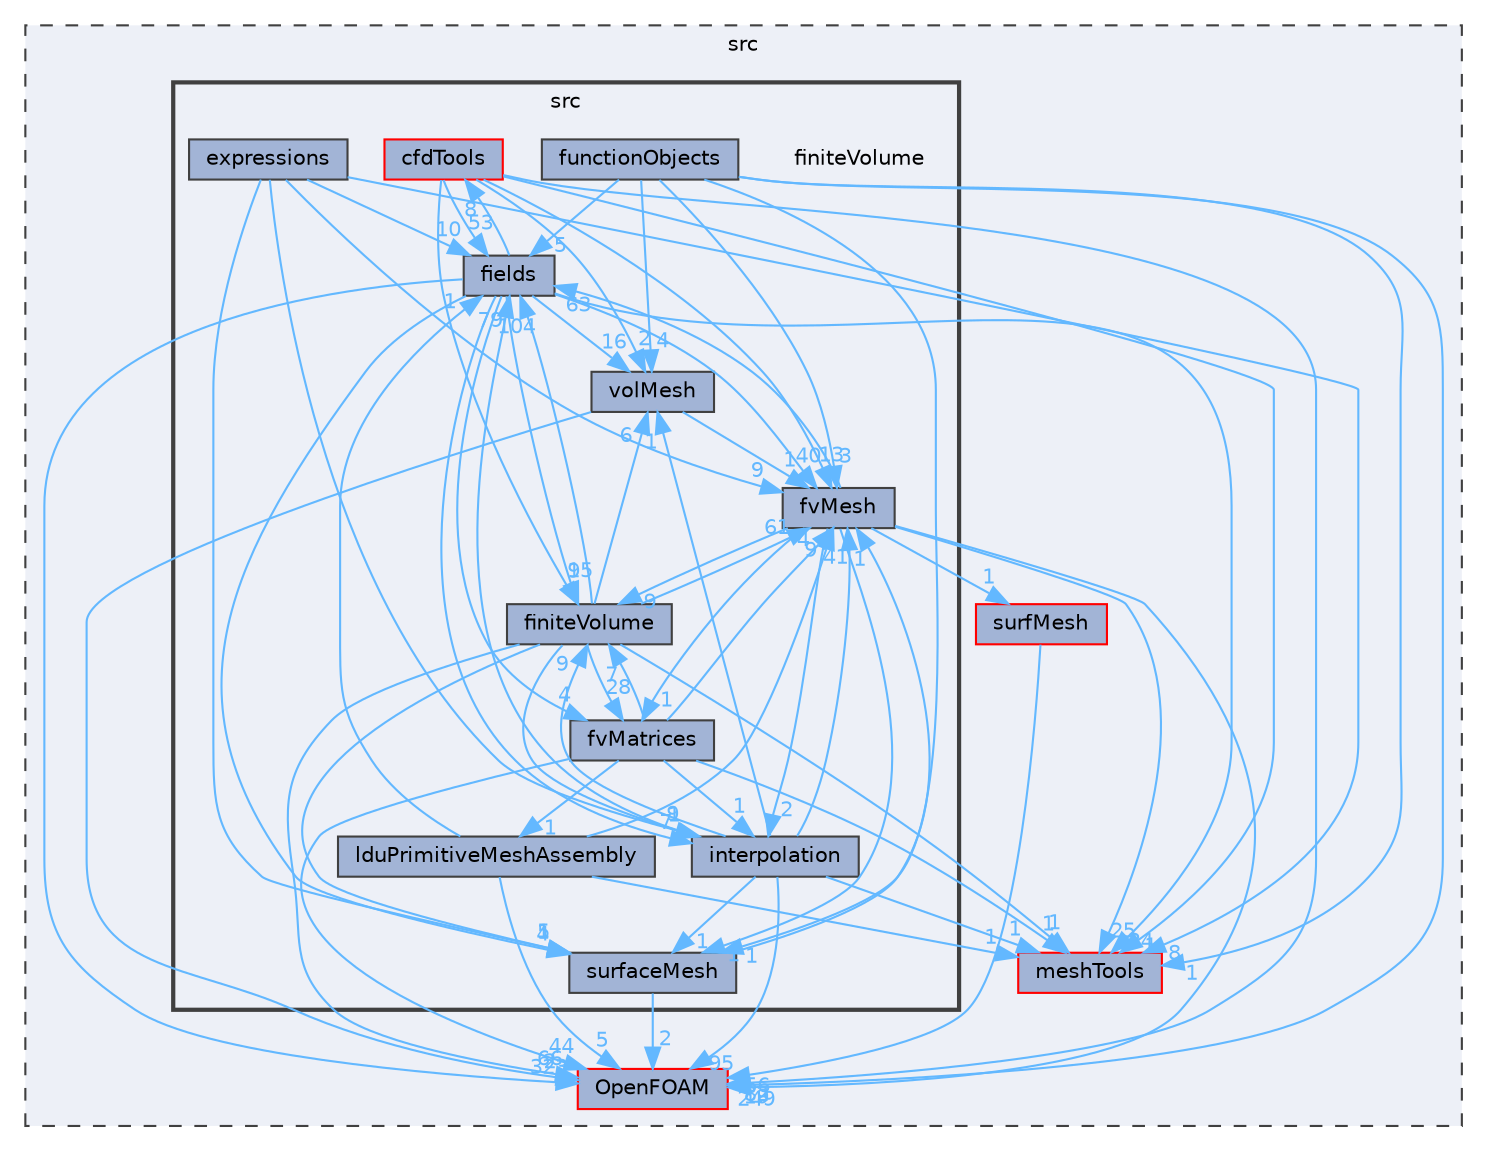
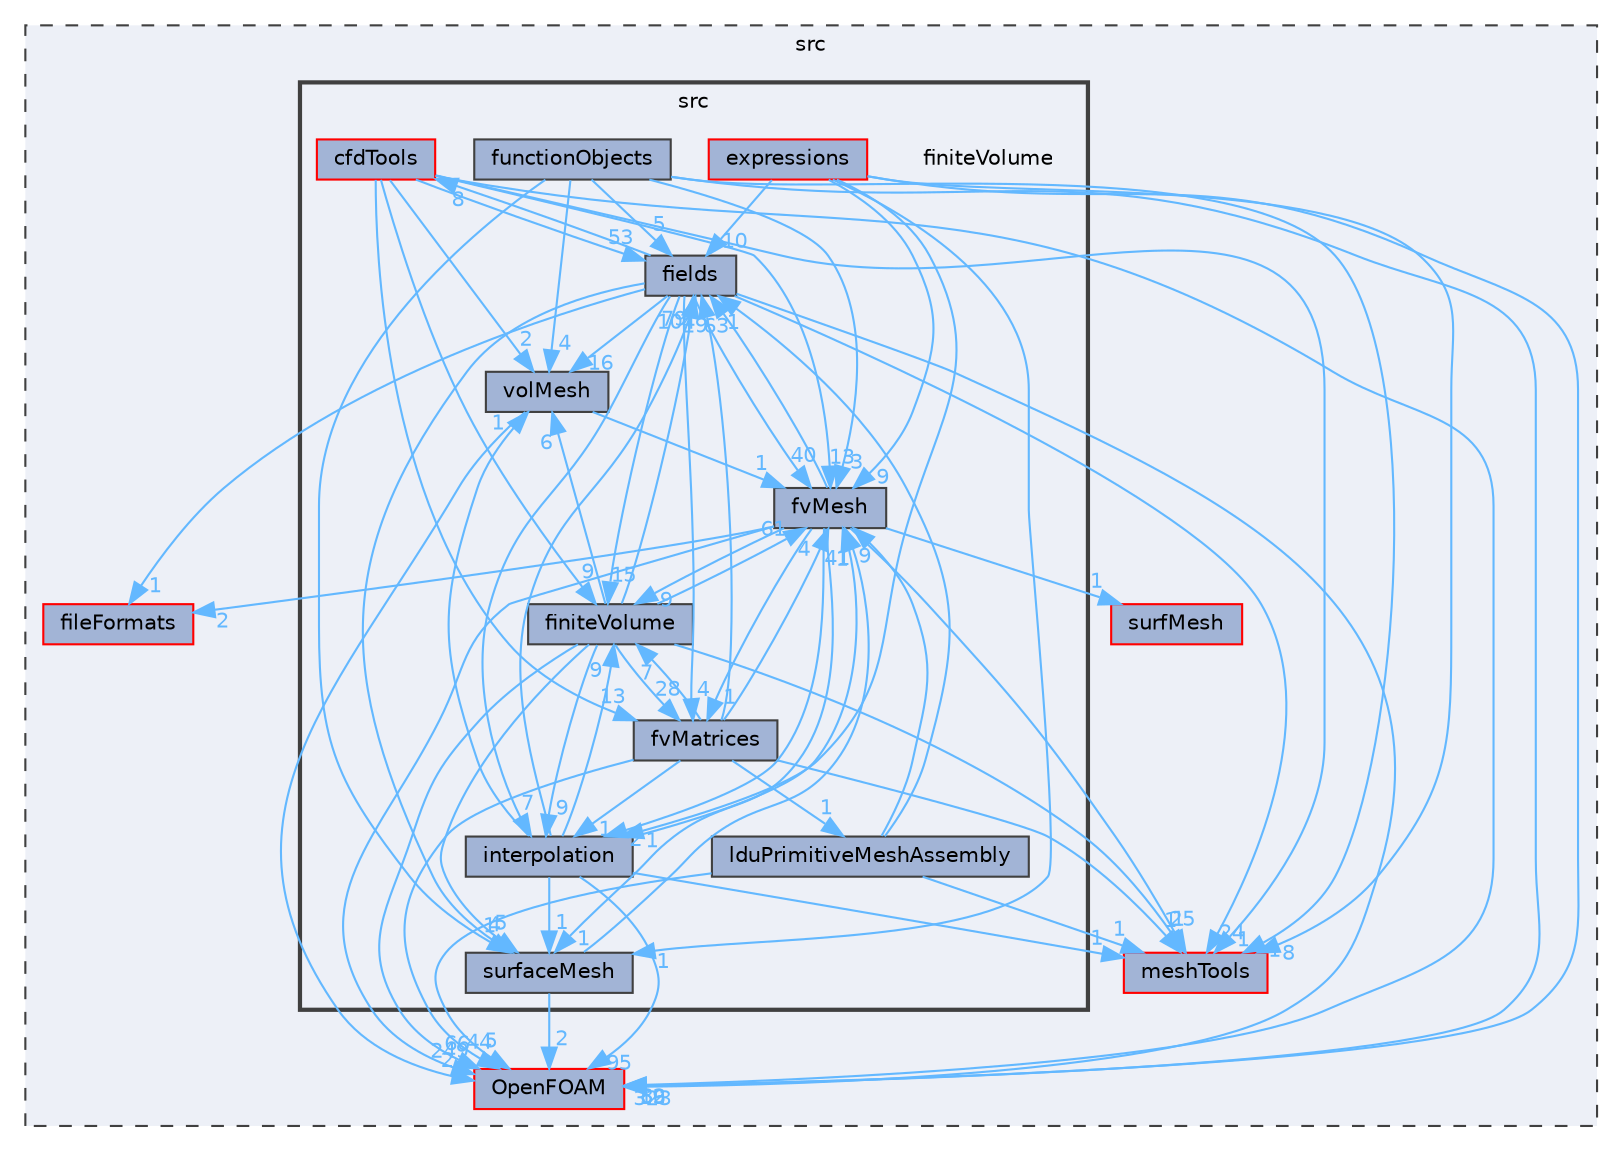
(268, 159) -> (788, 159)
none -> (423, 485)
none -> (730, 519)
none -> (118, 624)
(988, 973) -> (1578, 759)
